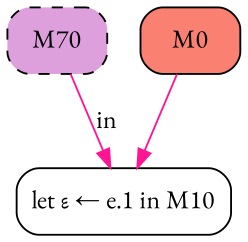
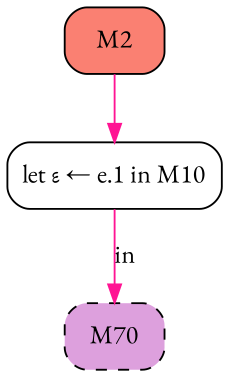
(190, 41) -> (115, 41)
(87, 113) -> (115, 247)
